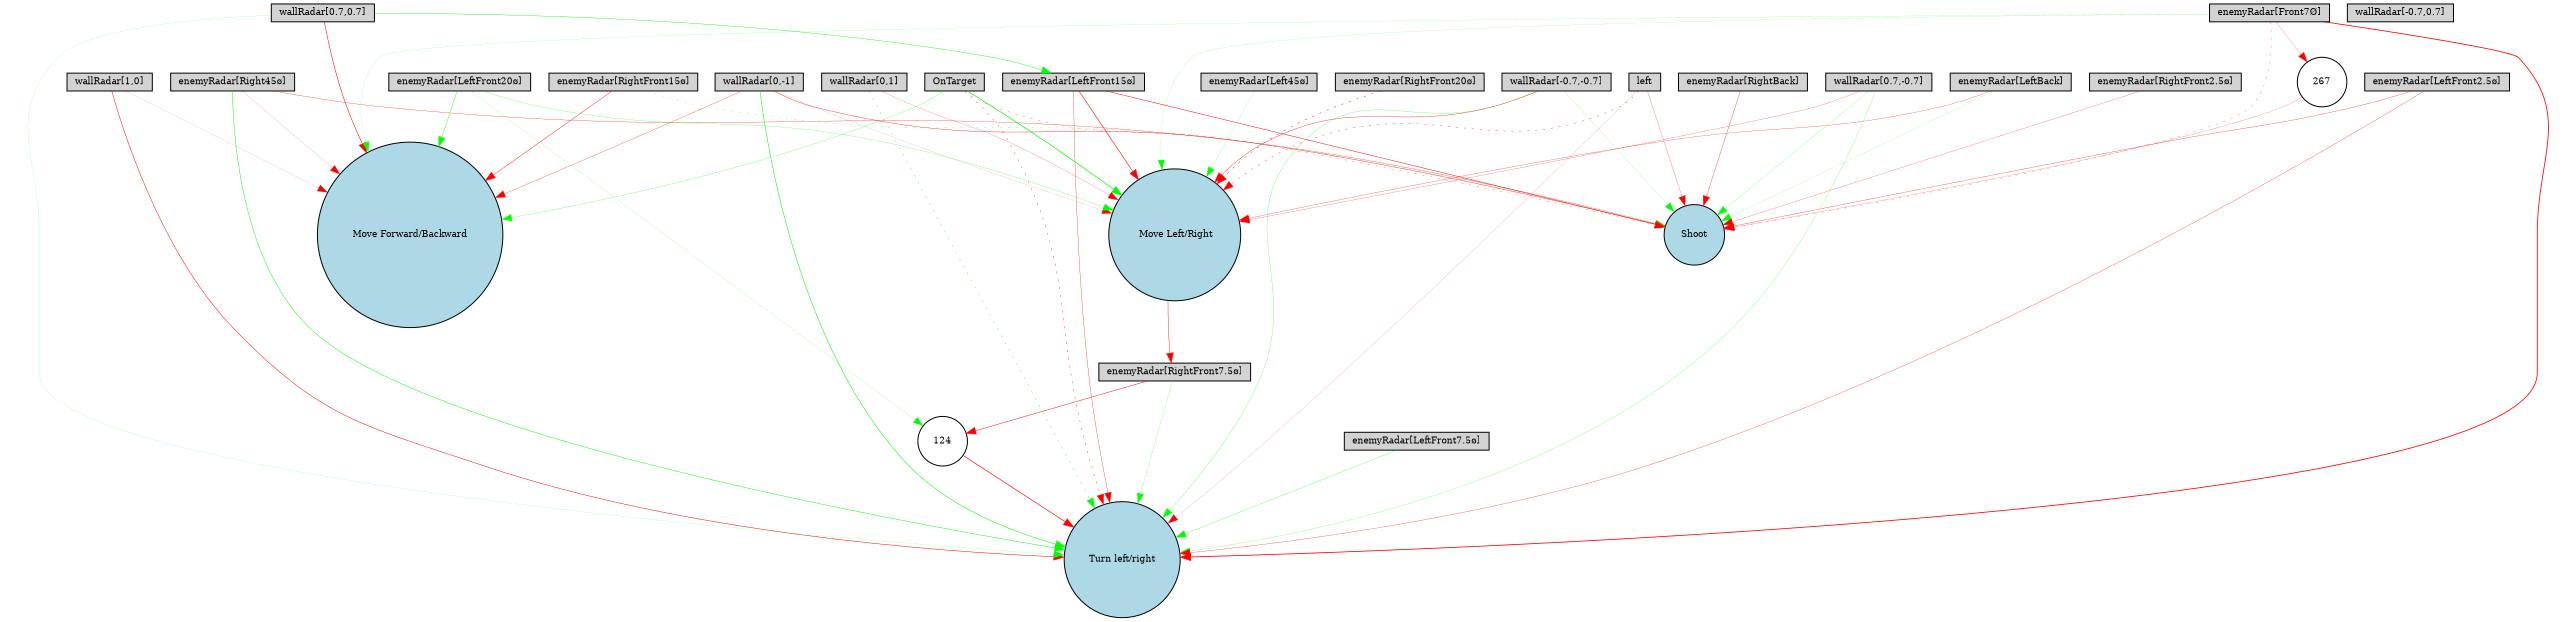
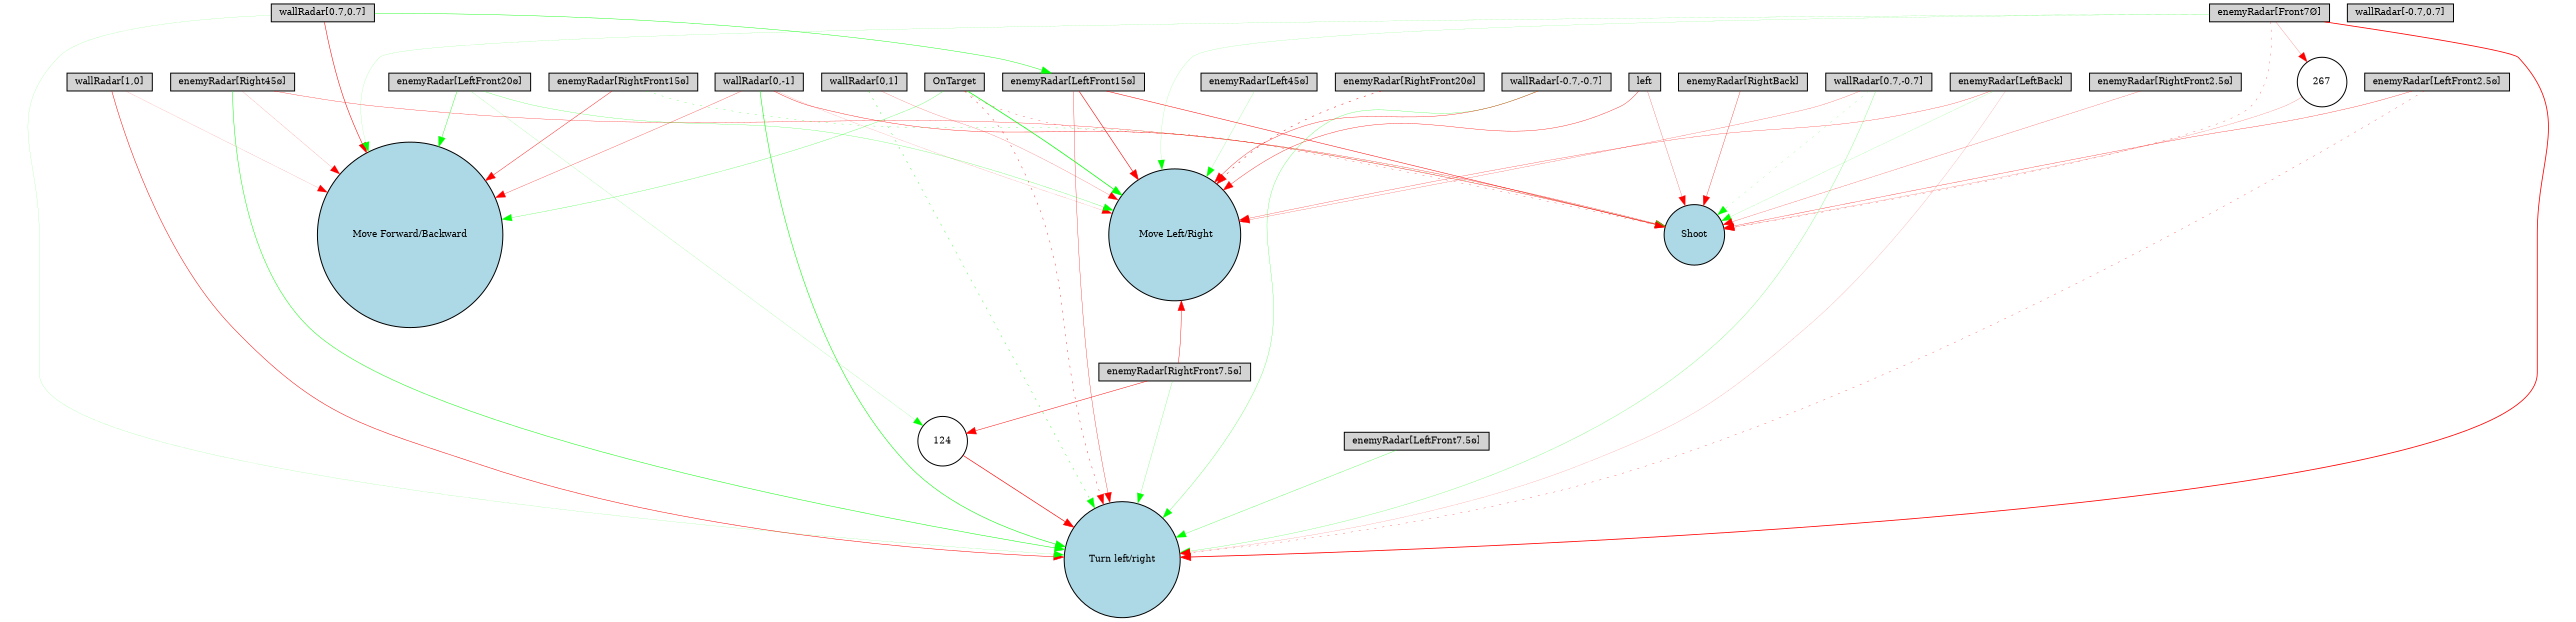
(1433, 125) -> (1433, 125)
(1610, 142) -> none
(1797, 150) -> (1797, 150)
(1411, 309) -> (1661, 430)
(1168, 327) -> (1181, 337)
(1833, 395) -> (1833, 395)
